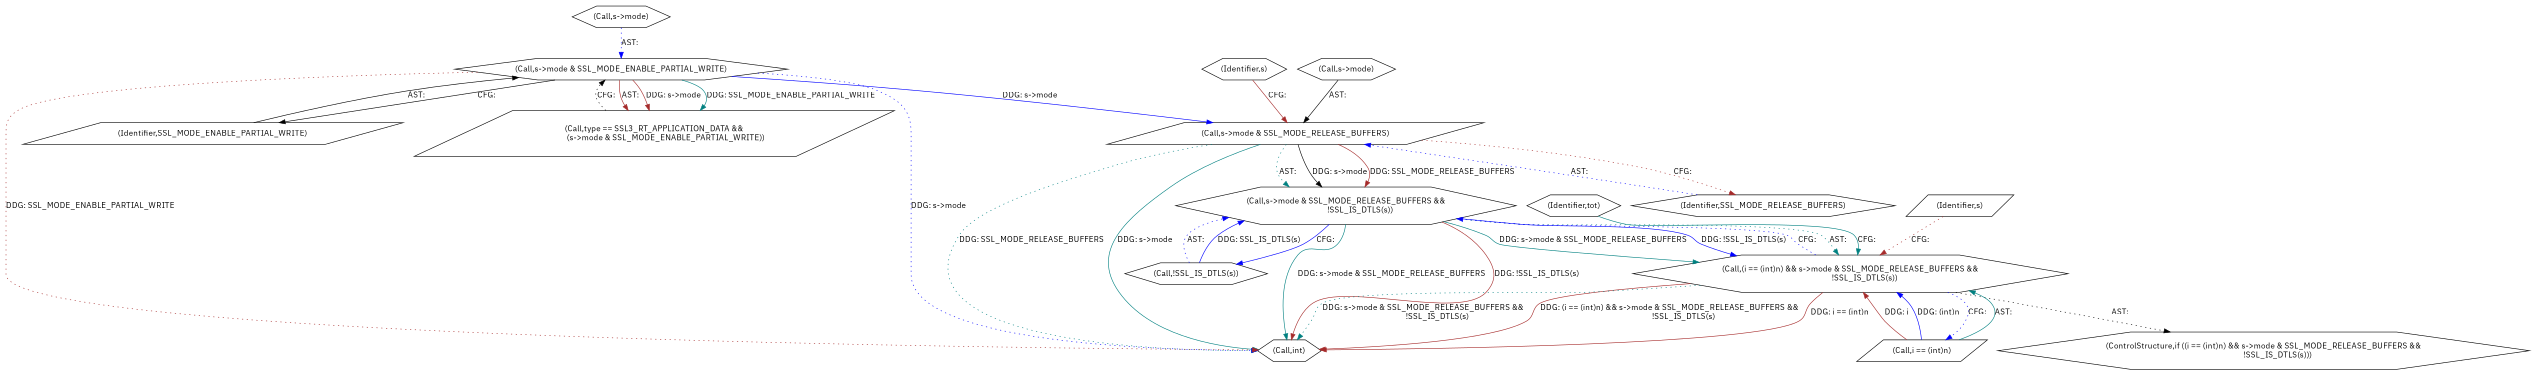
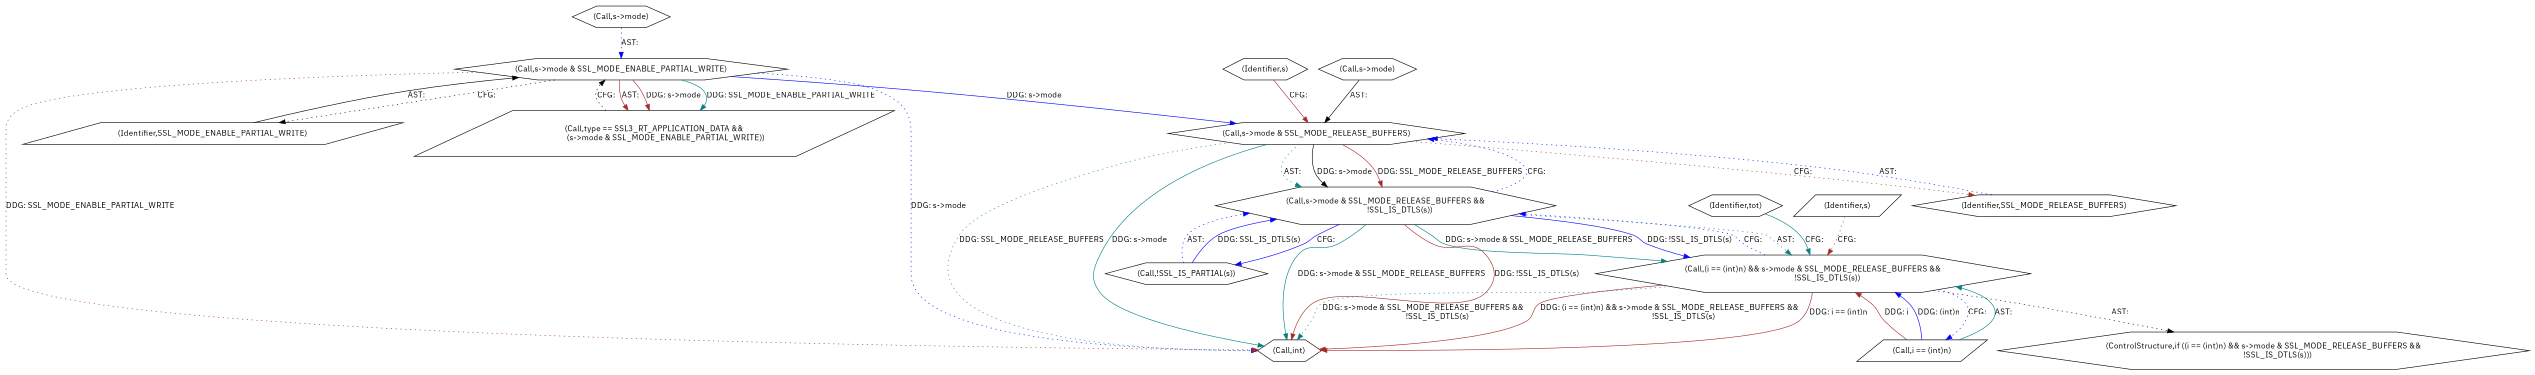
(420, 101) -> (420, 101)
(1295, 134) -> (1316, 134)
none -> (1504, 154)
(1196, 274) -> (1187, 274)
